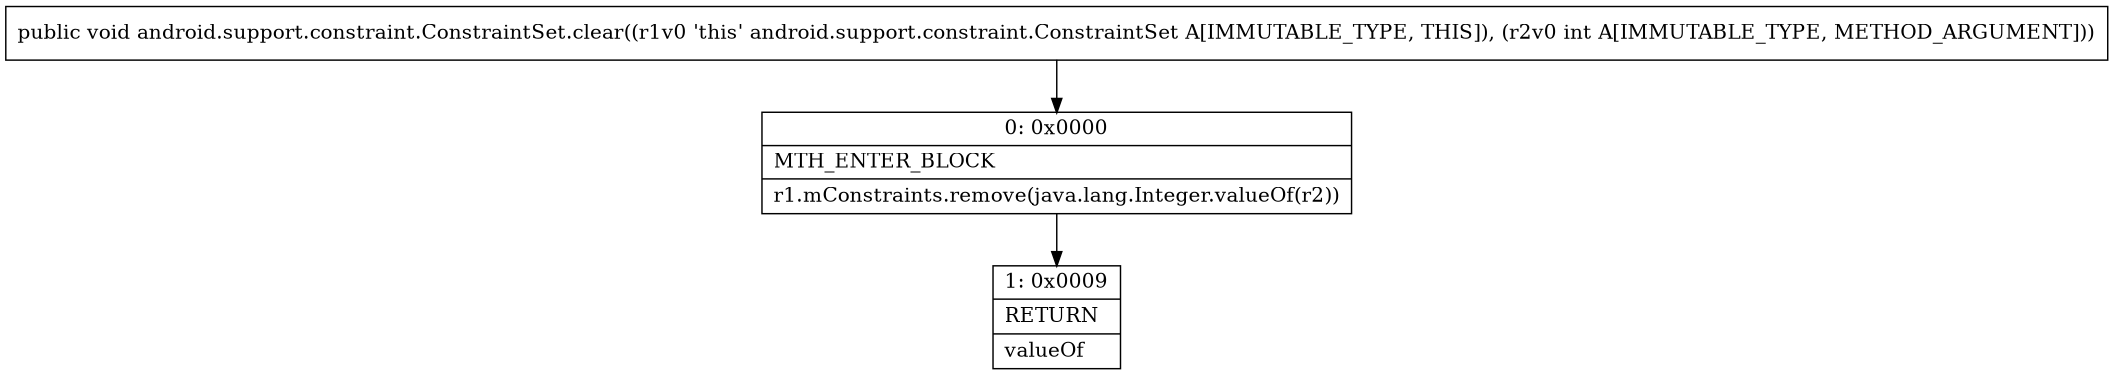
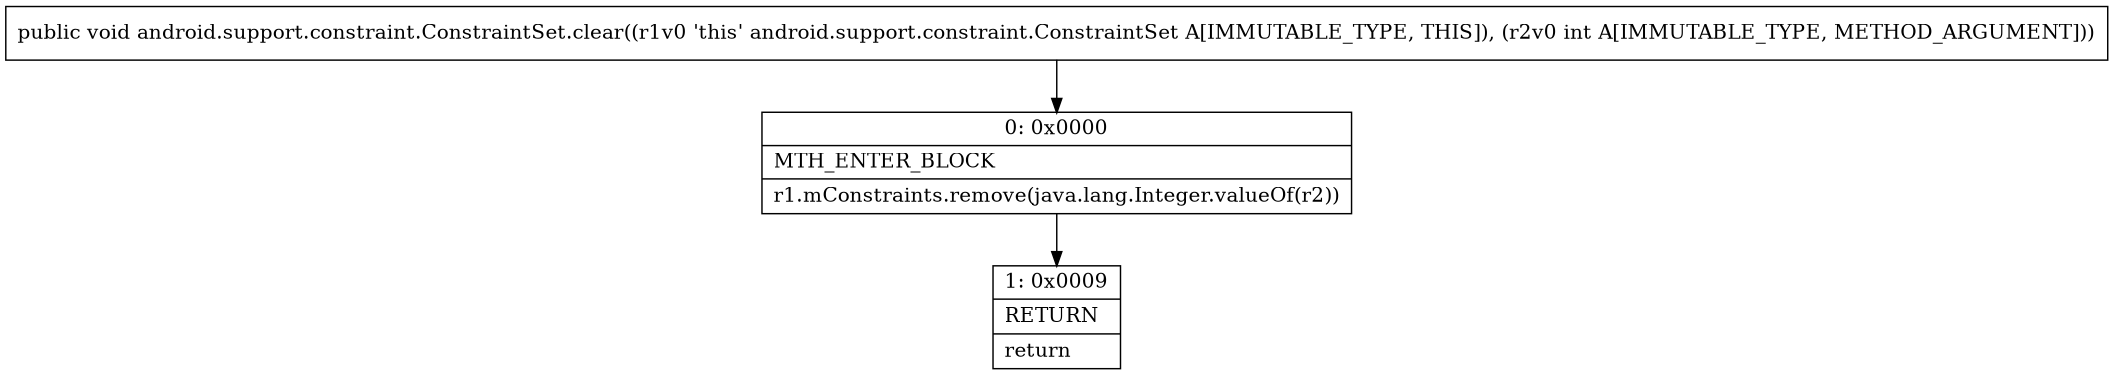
(1044, 351) -> (1038, 351)
